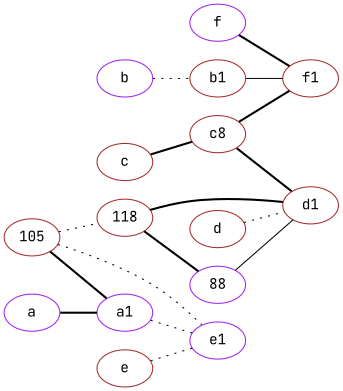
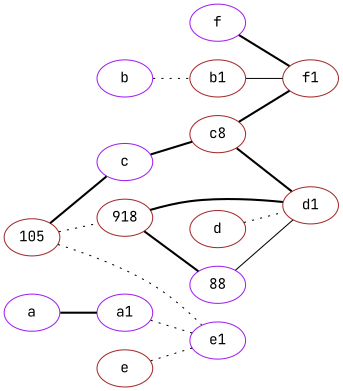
(125, 162) -> (125, 162)
(125, 218) -> (125, 218)
(78, 275) -> (78, 200)
